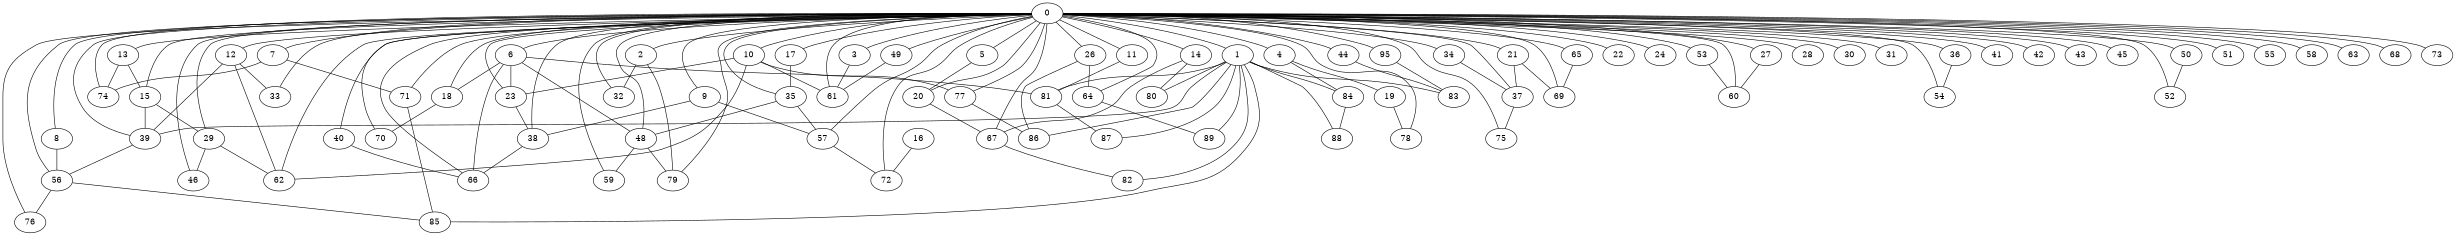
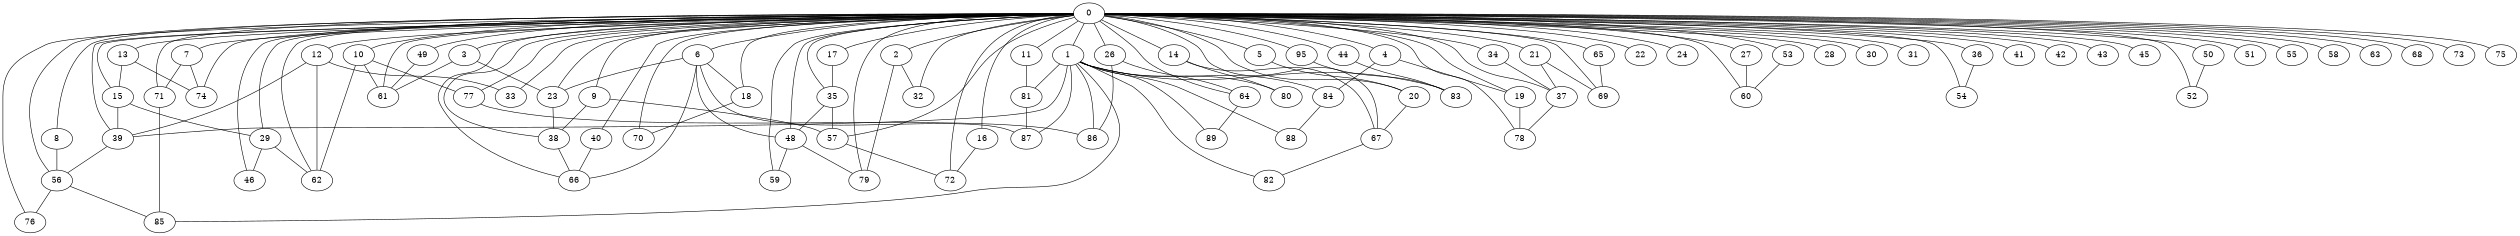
none -> (1406, 39)
none -> (997, 57)
(766, 73) -> (844, 125)
(635, 75) -> (504, 74)
(1509, 118) -> (1541, 118)
